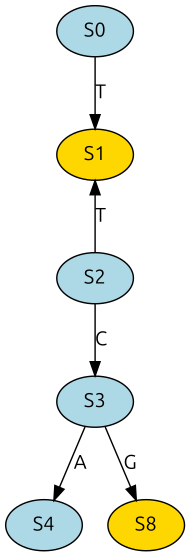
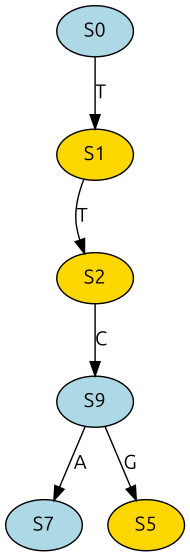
(95, 224) -> (76, 209)
(95, 278) -> (95, 278)
(95, 402) -> (95, 402)
(44, 525) -> (44, 525)
(146, 525) -> (146, 525)
